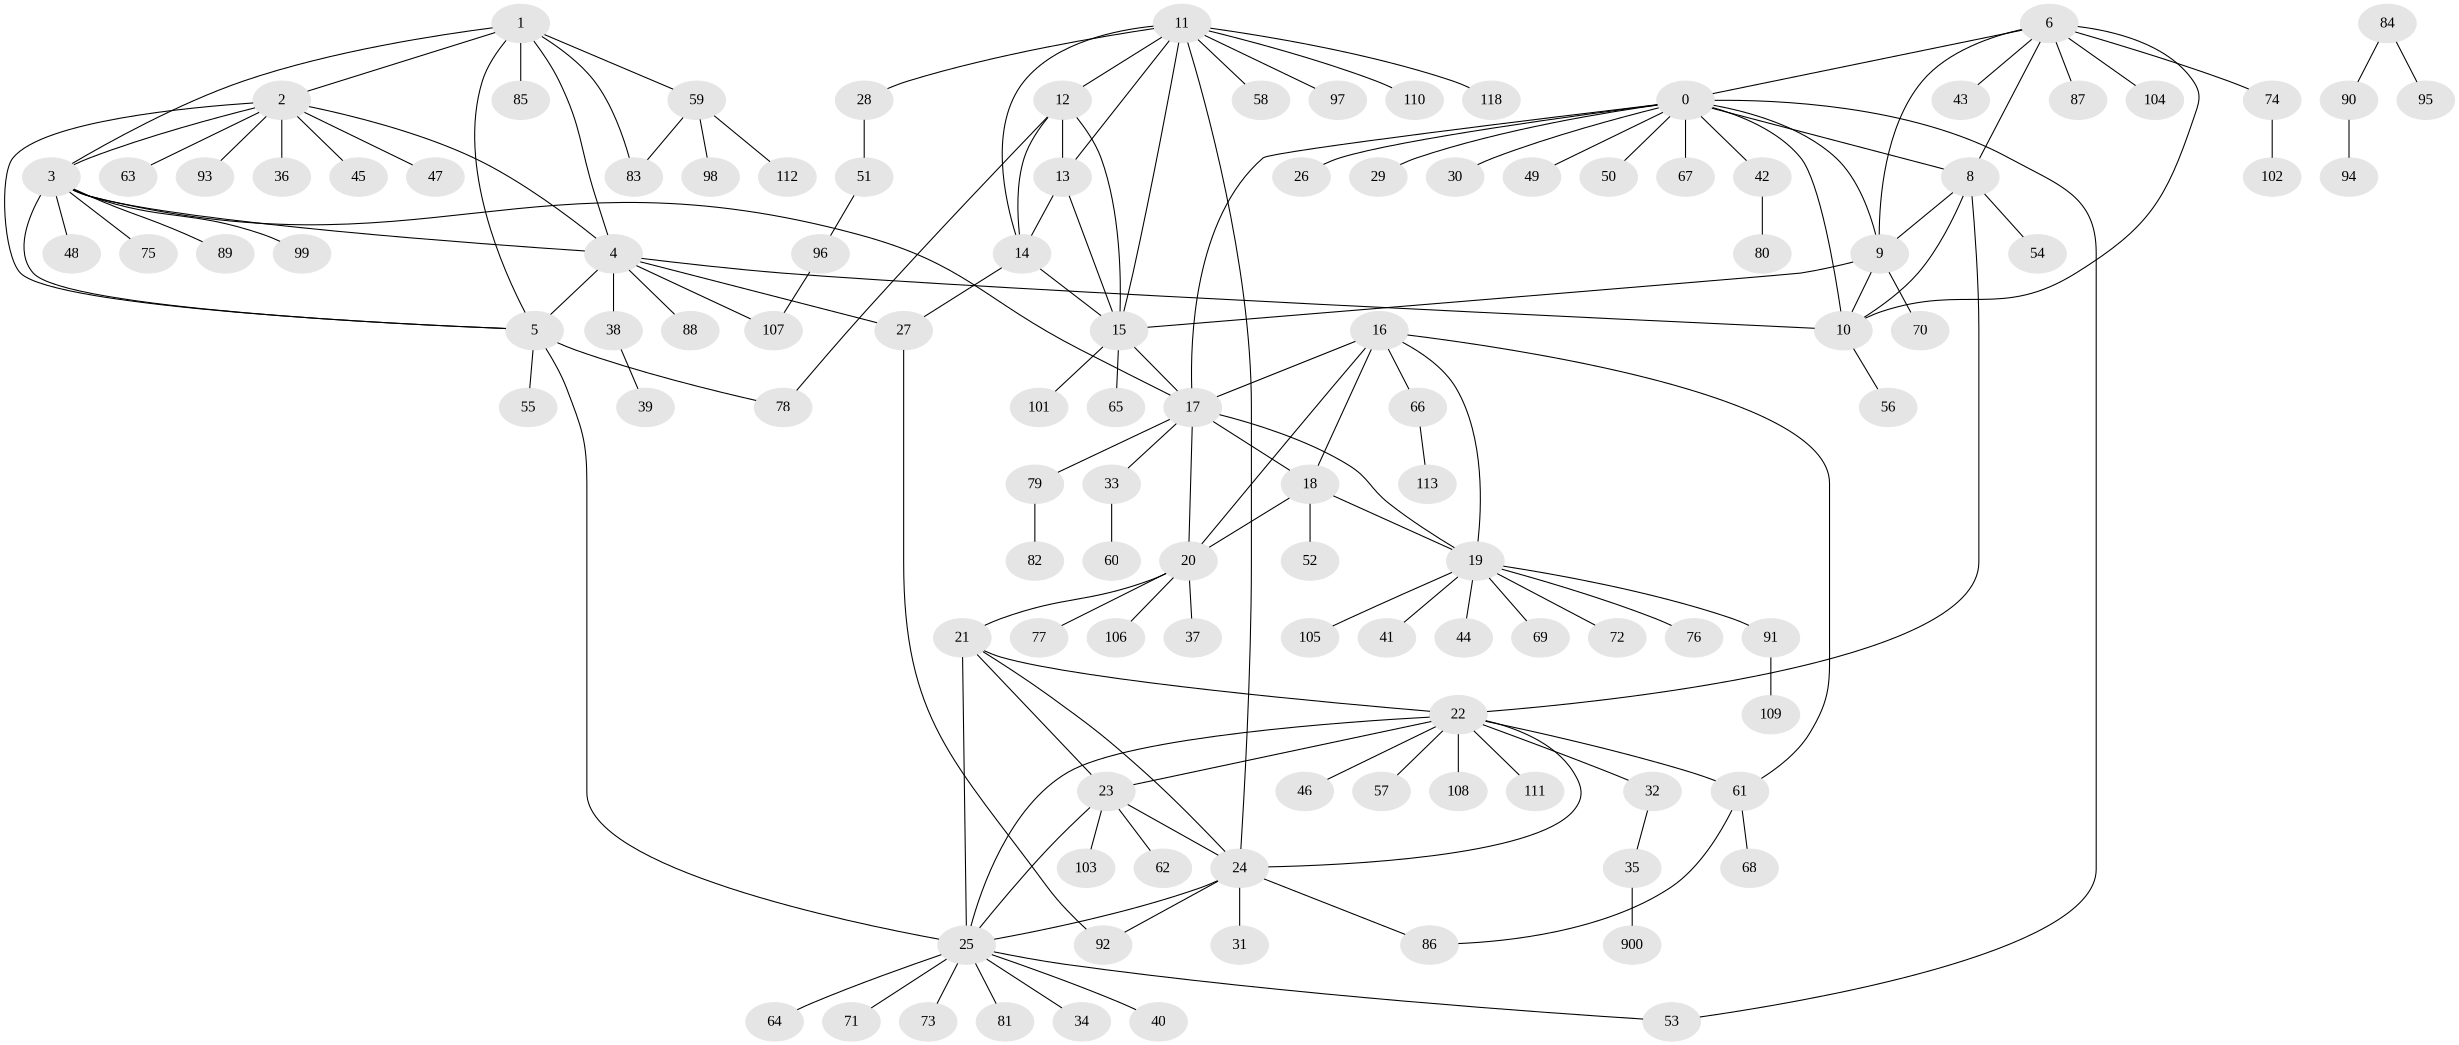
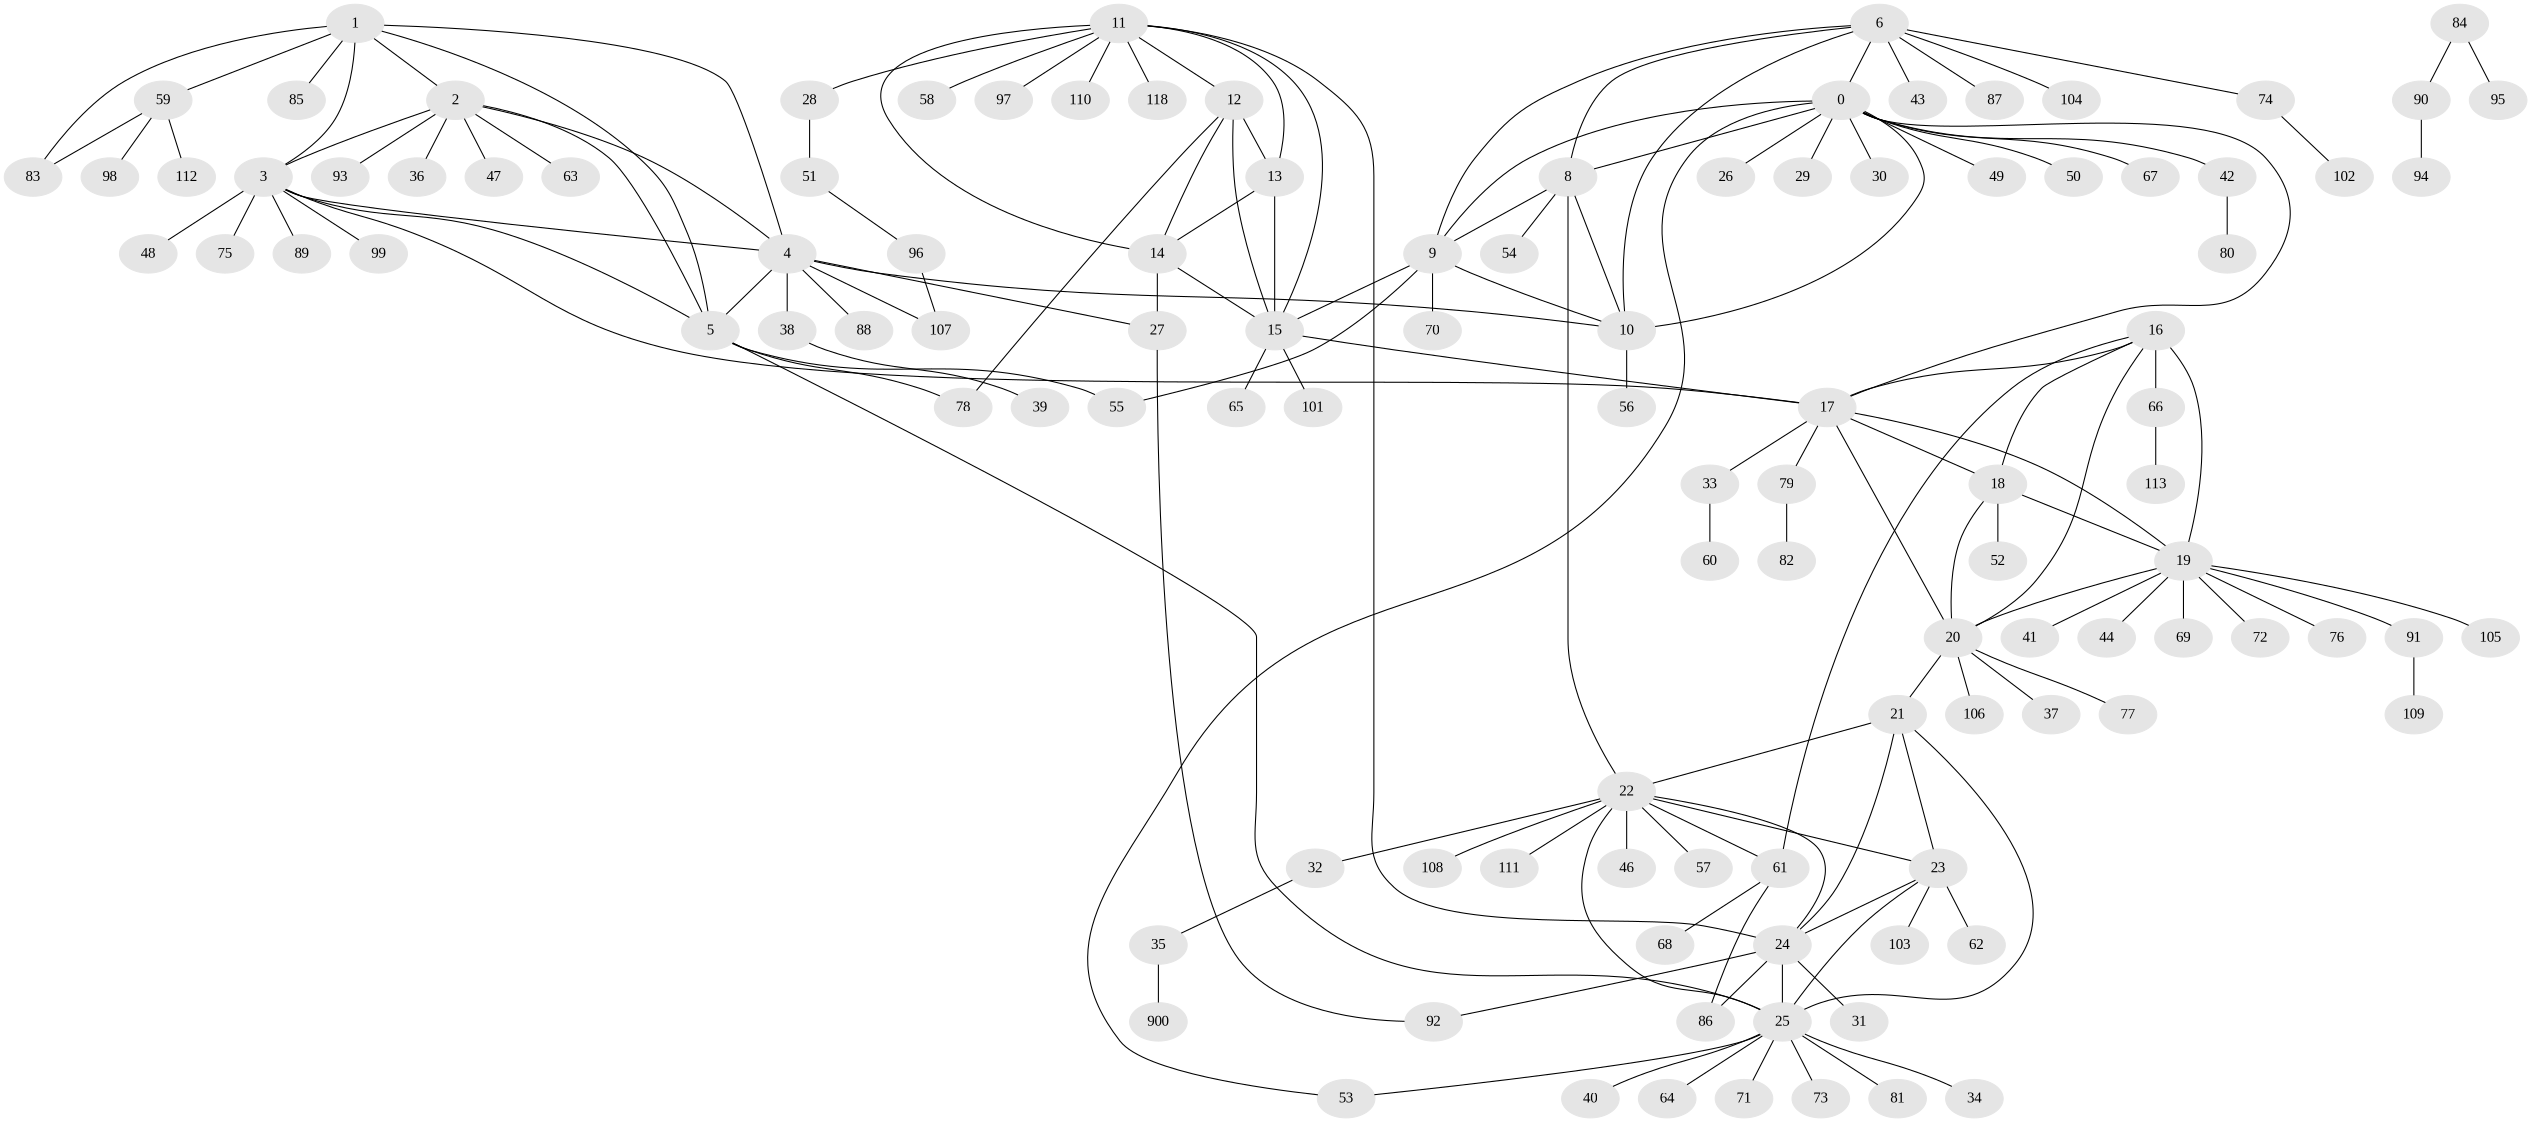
(359, 177) -> none
none -> (1299, 356)
none -> (2065, 594)
